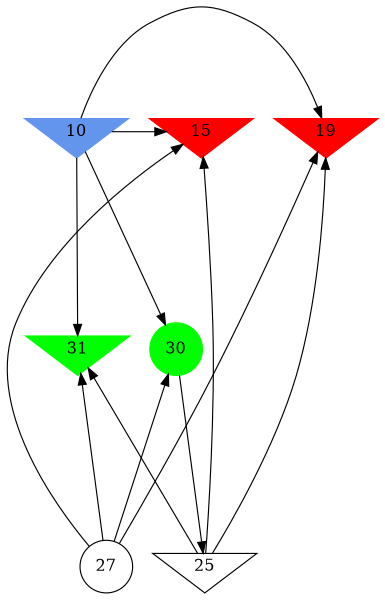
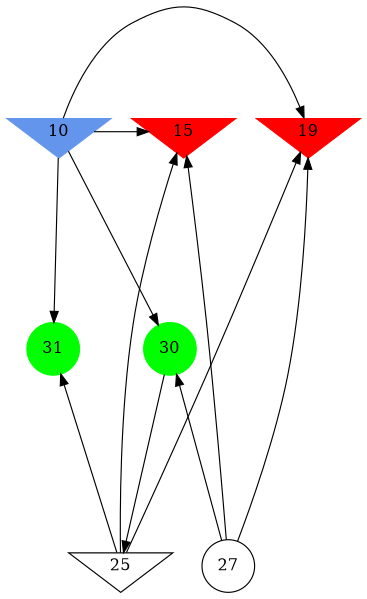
(78, 349) -> (53, 349)
(93, 463) -> none
